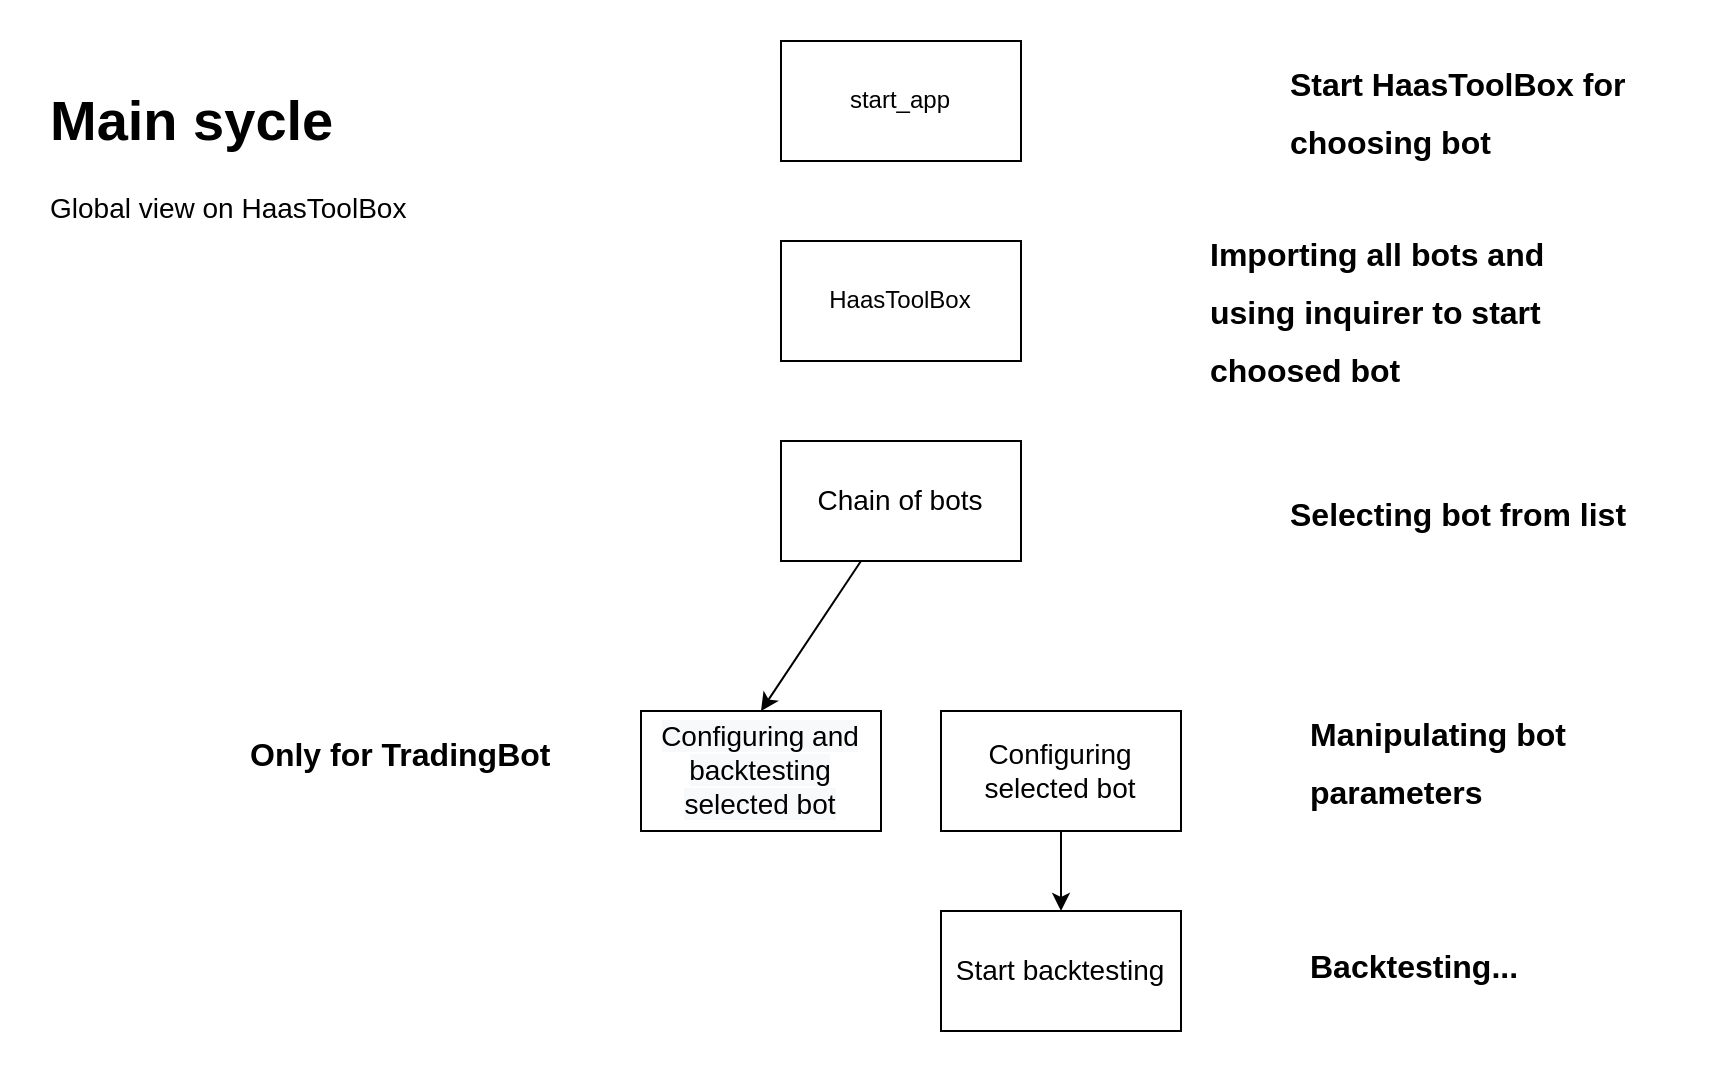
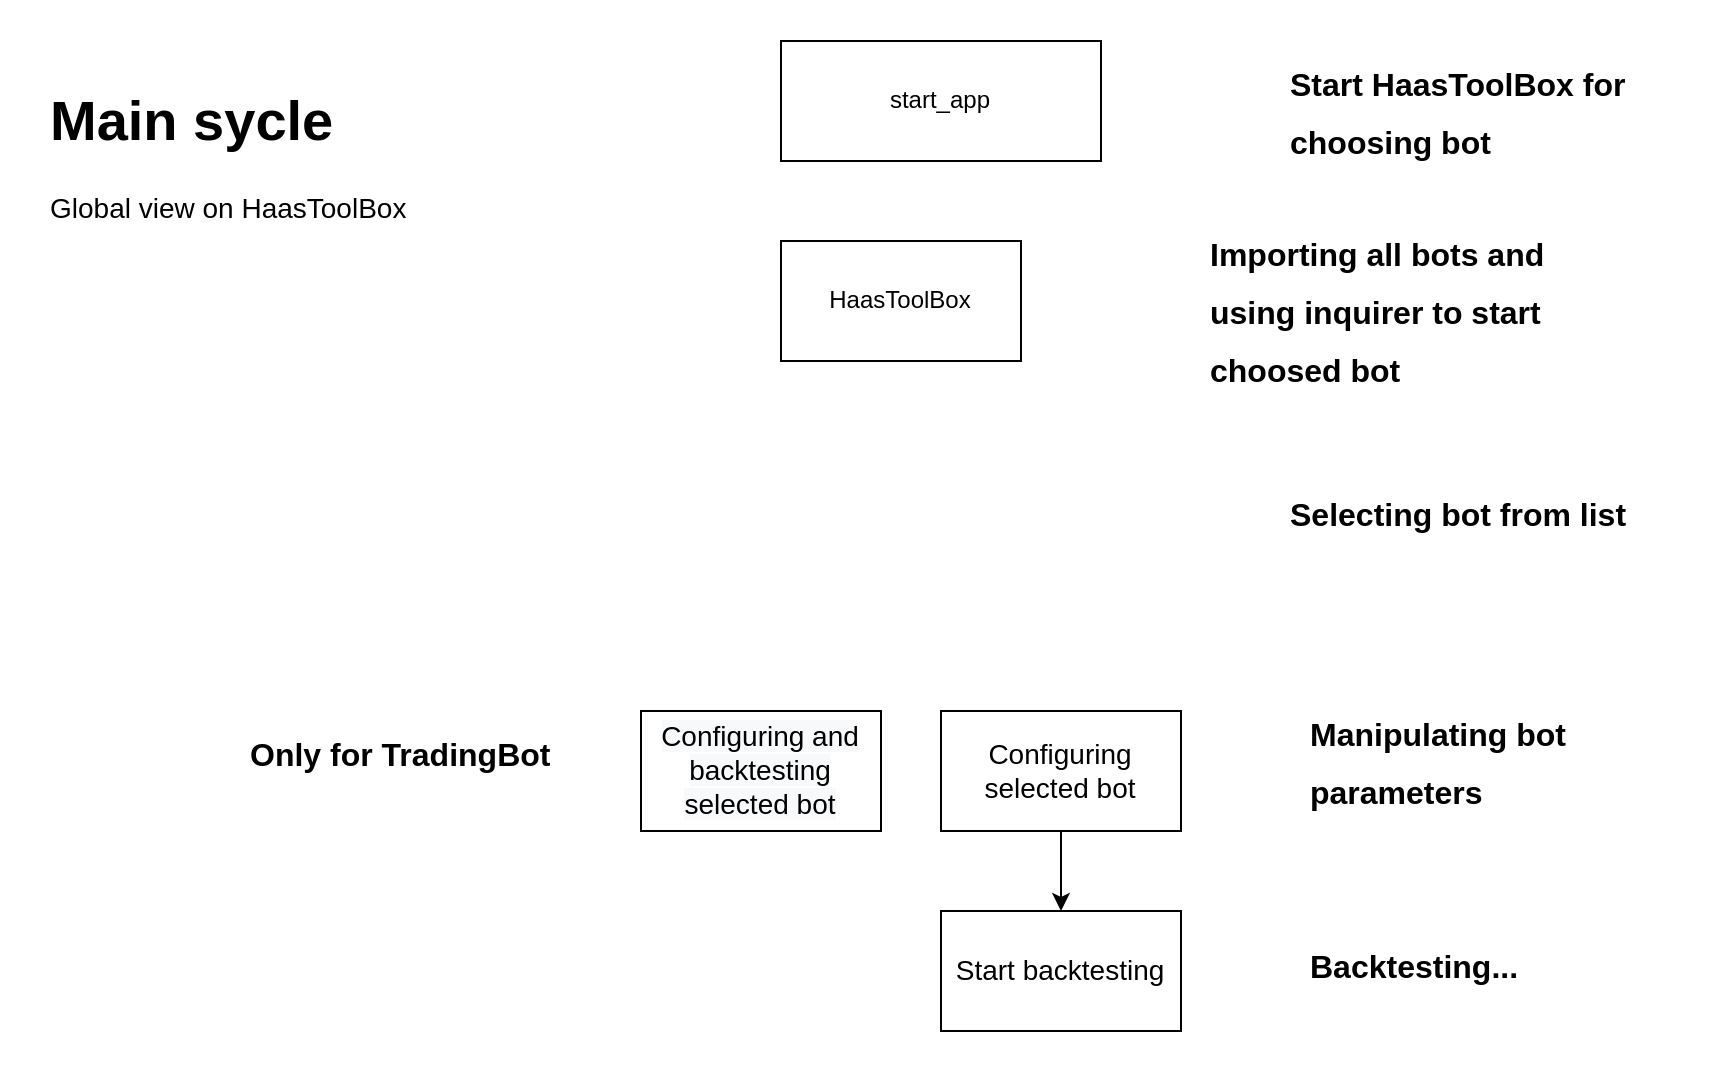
(901, 101) -> (941, 101)
(901, 501) -> none
(815, 630) -> none
